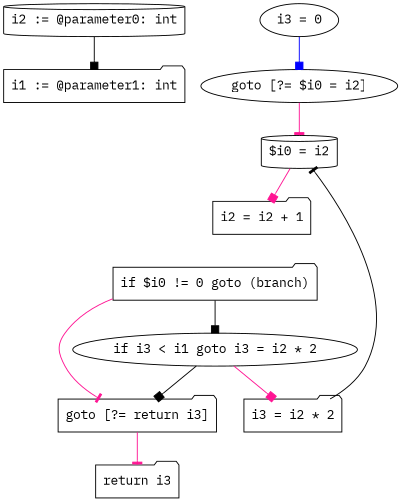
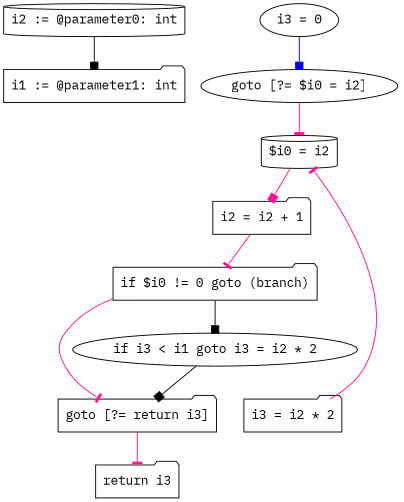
none -> (240, 249)
(373, 287) -> (373, 287)
(250, 380) -> none
